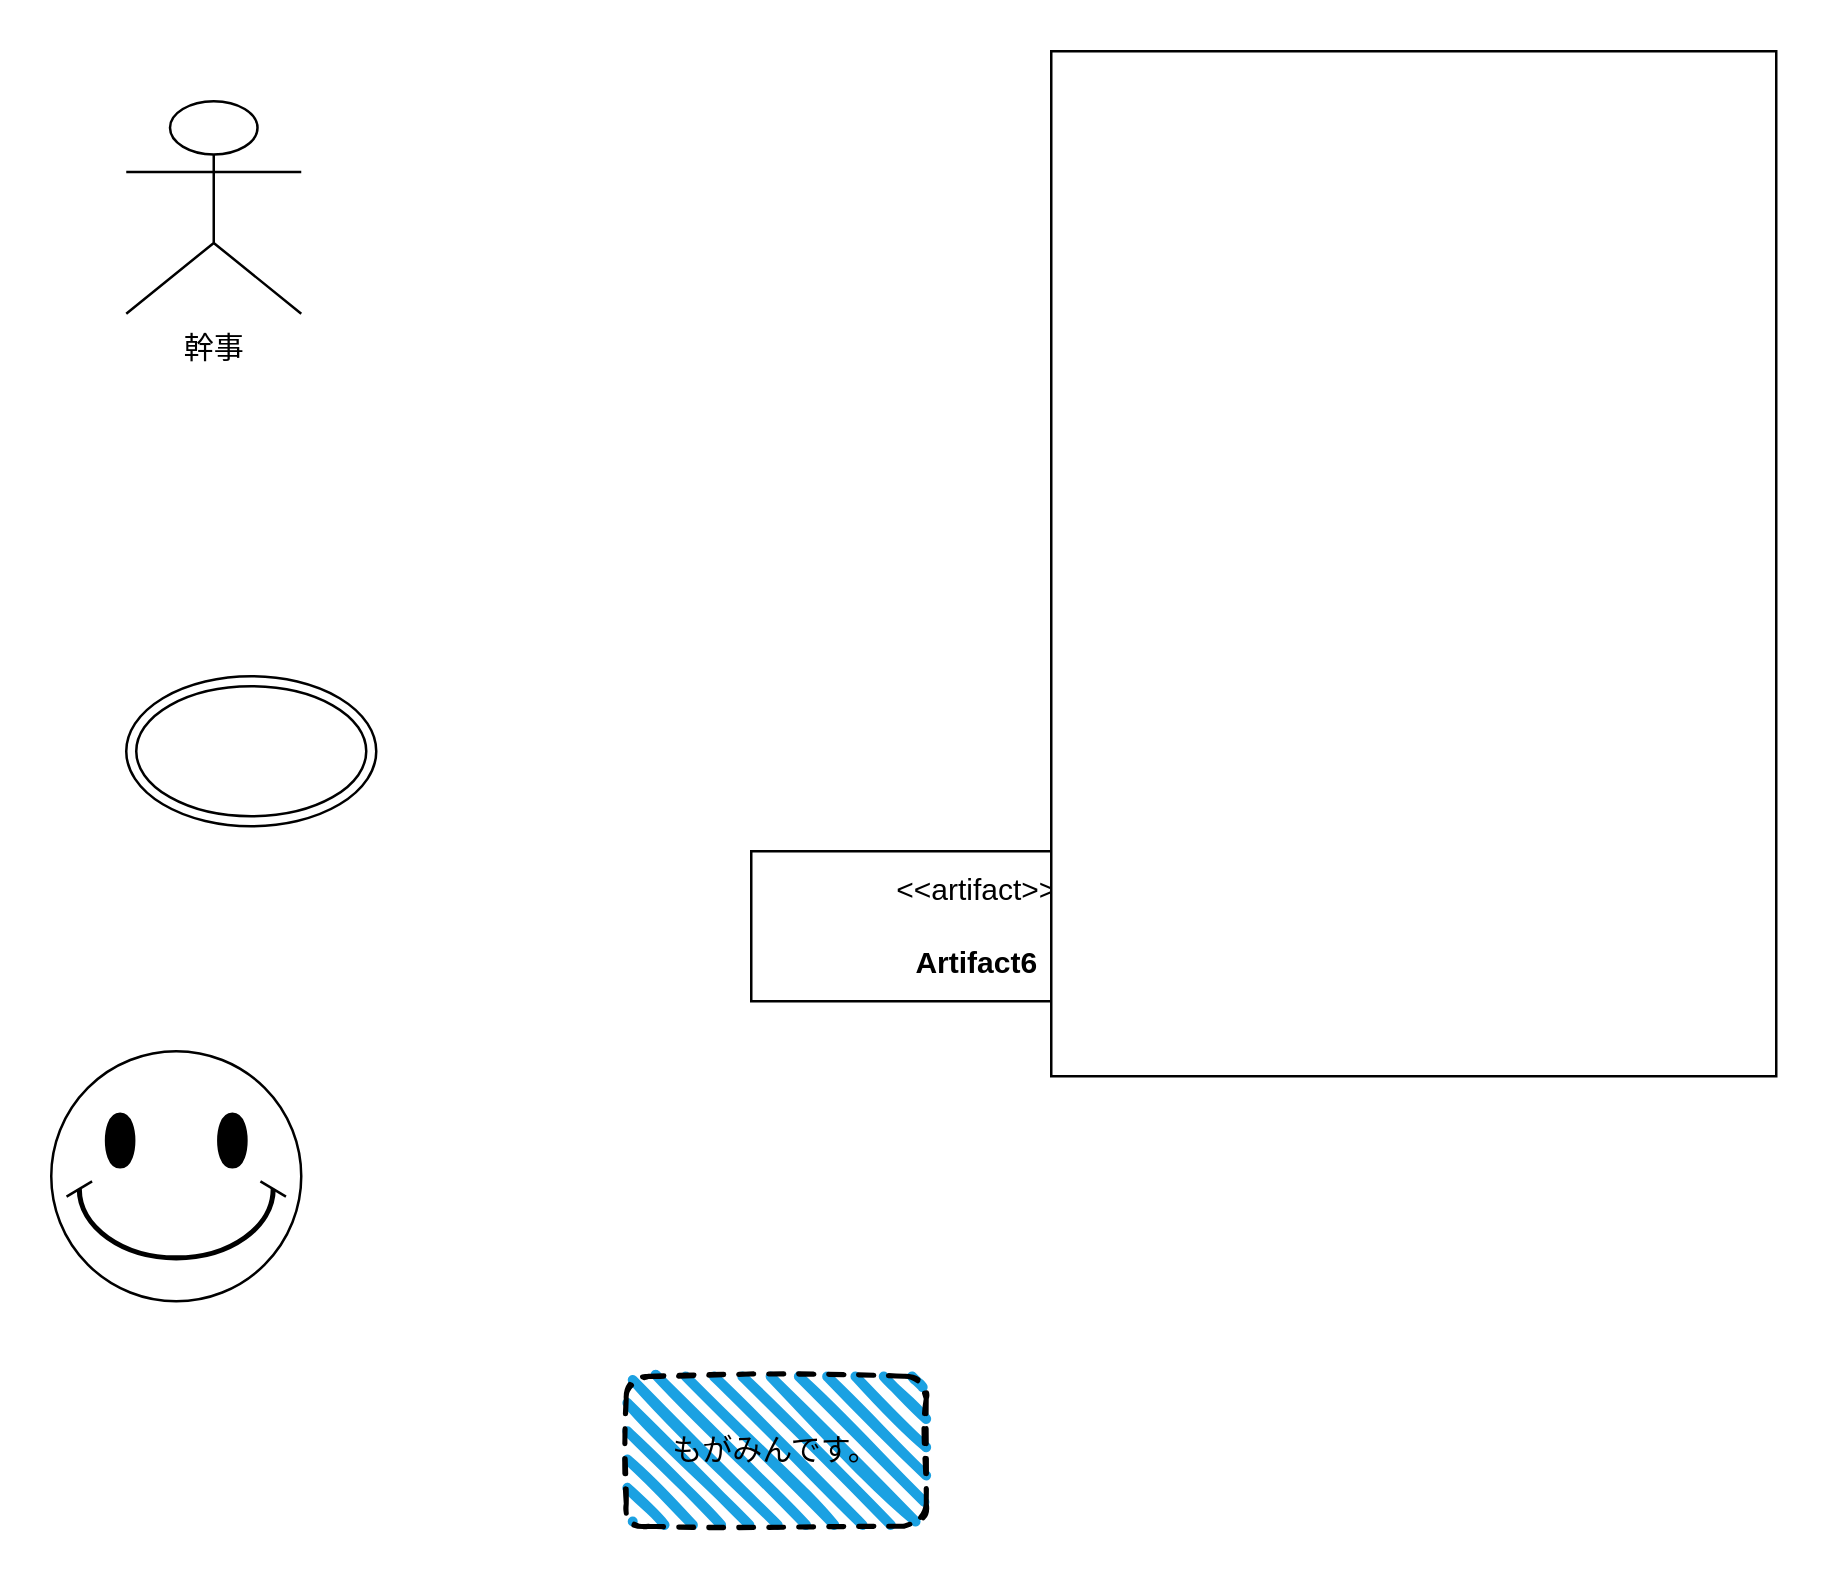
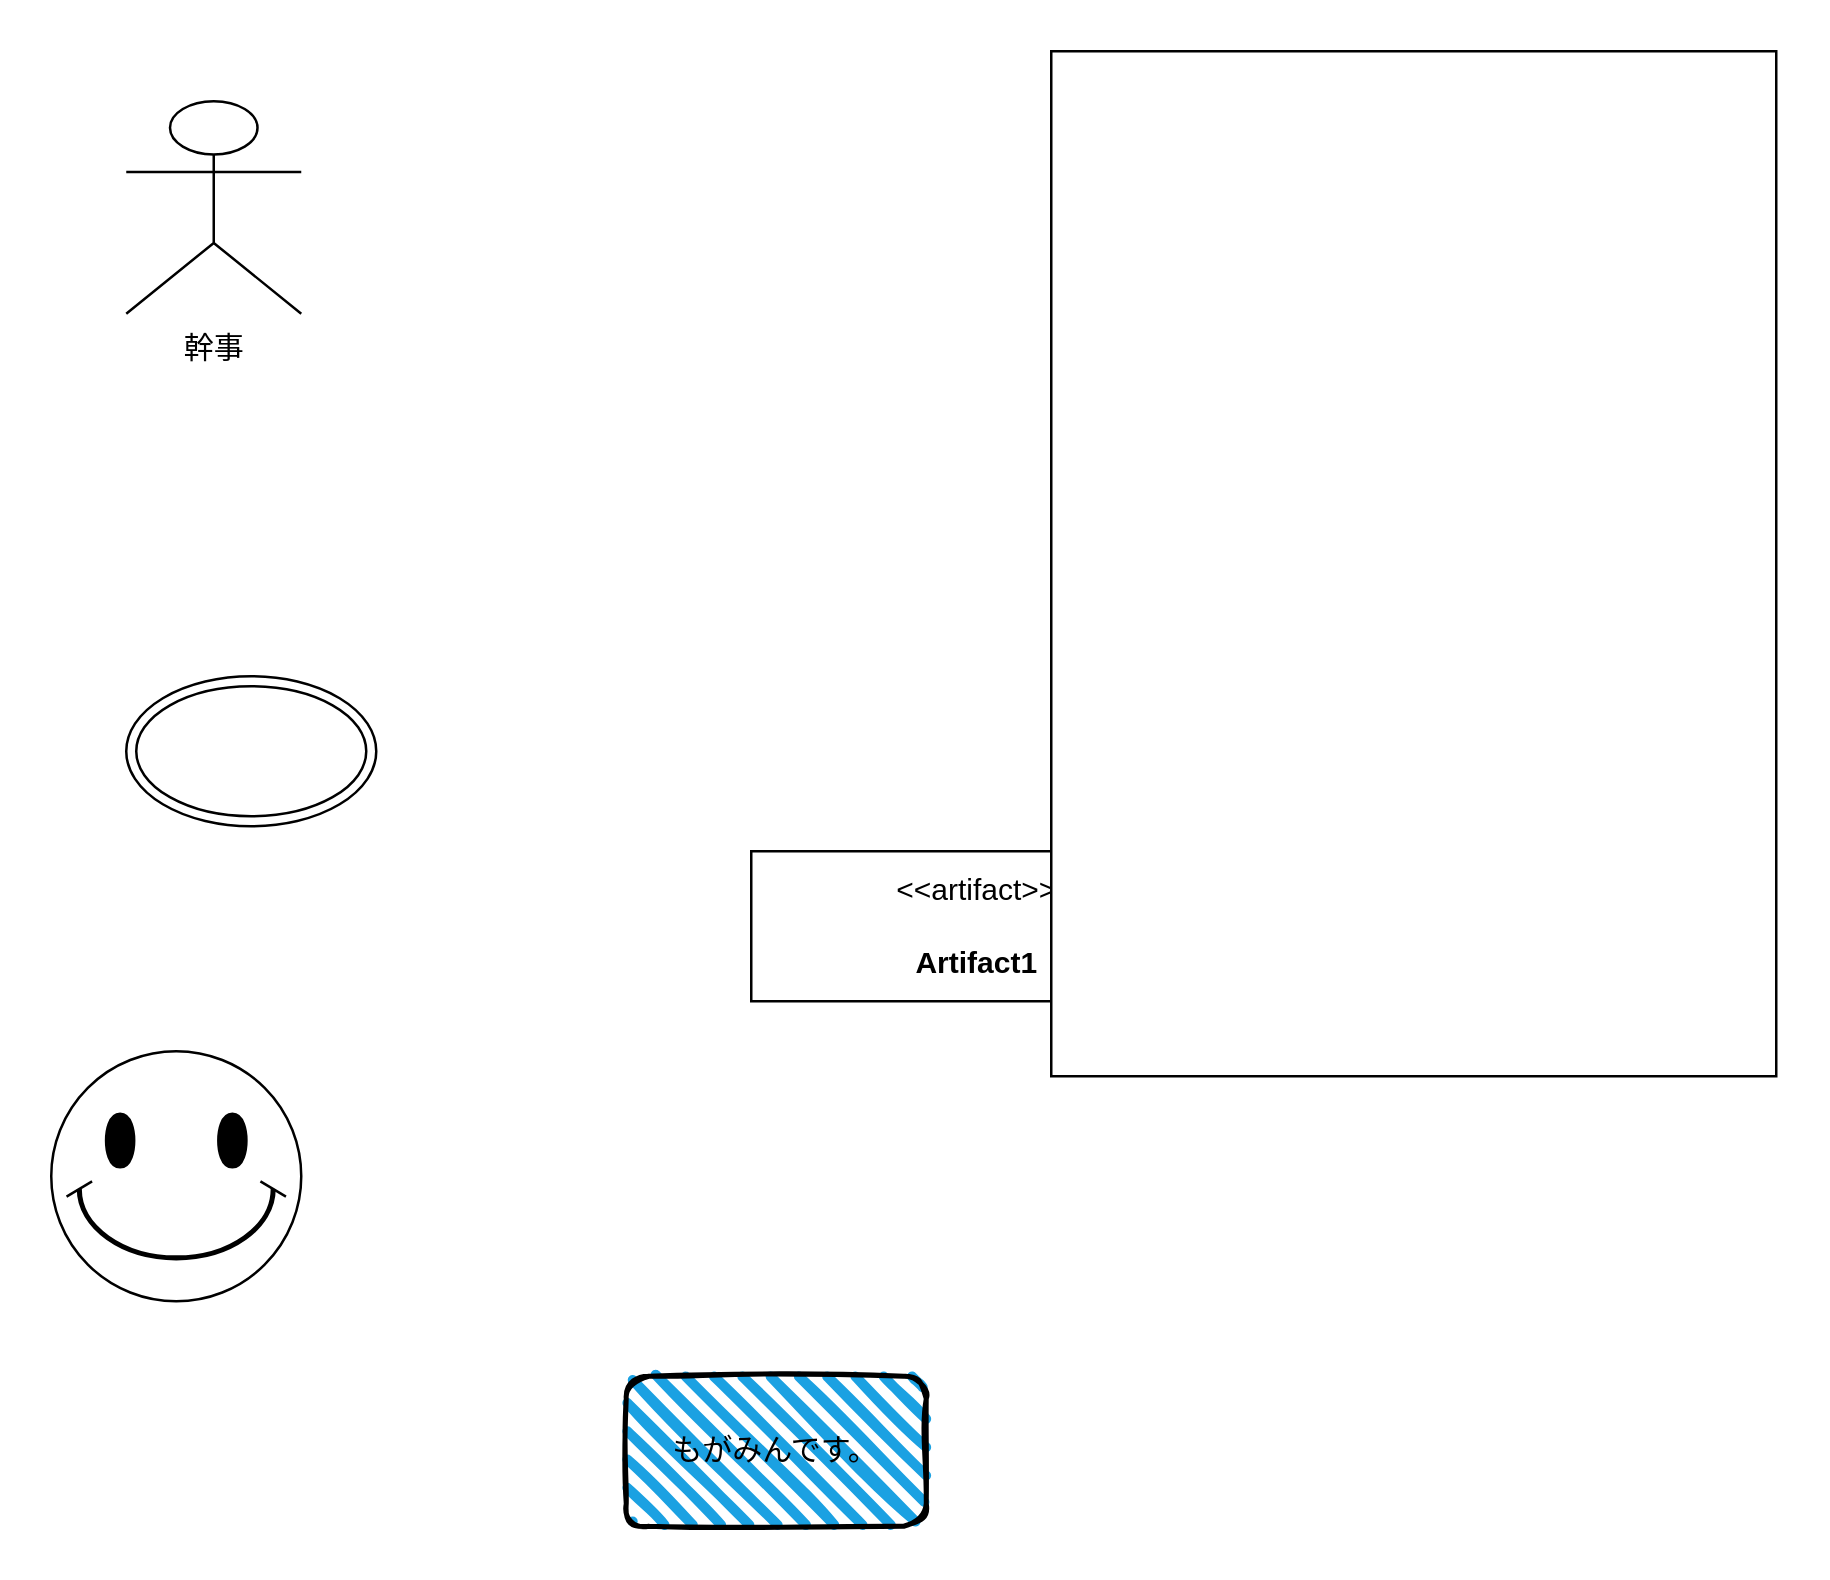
(978, 926) -> (978, 926)
(776, 1451) -> (776, 1451)
